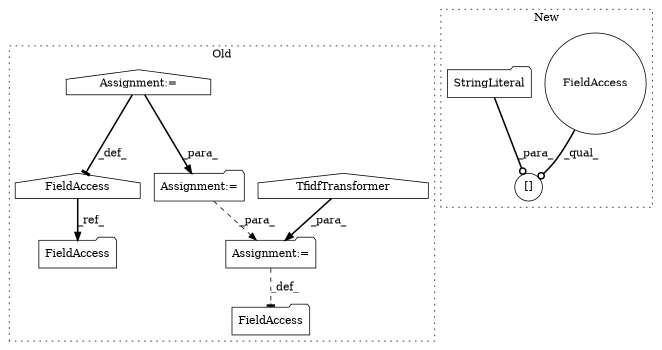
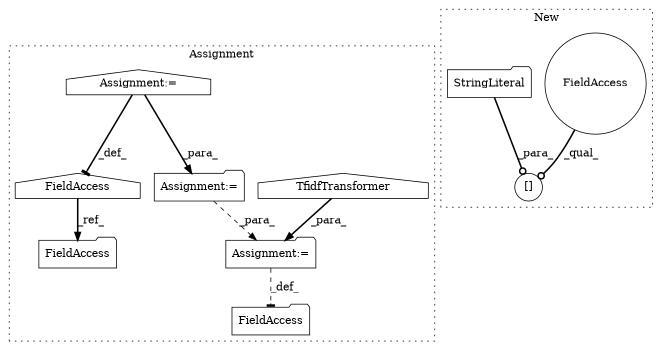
(222, 55) -> (222, 55)
